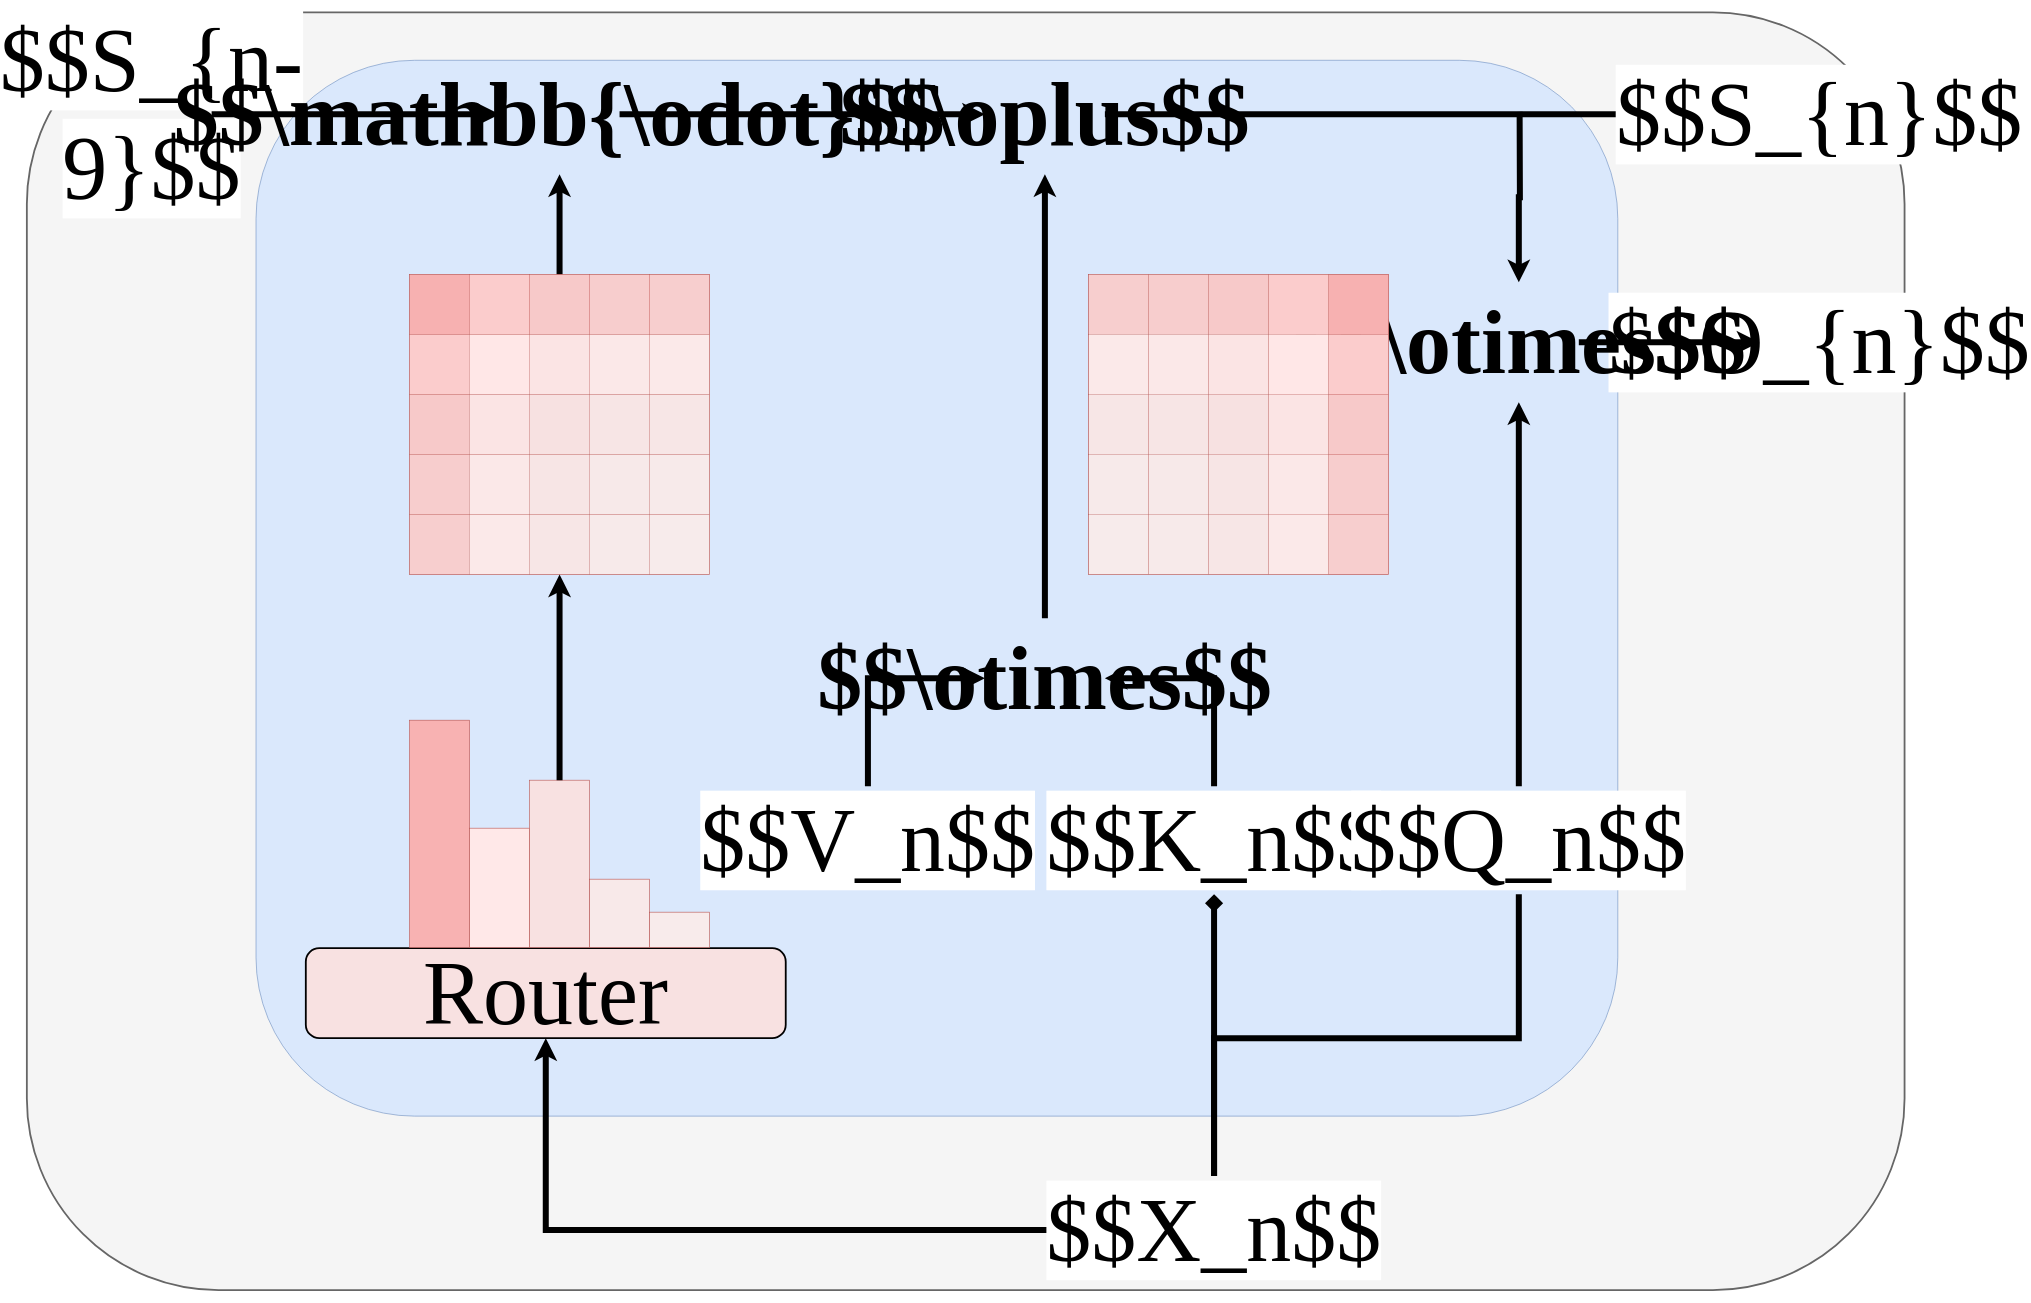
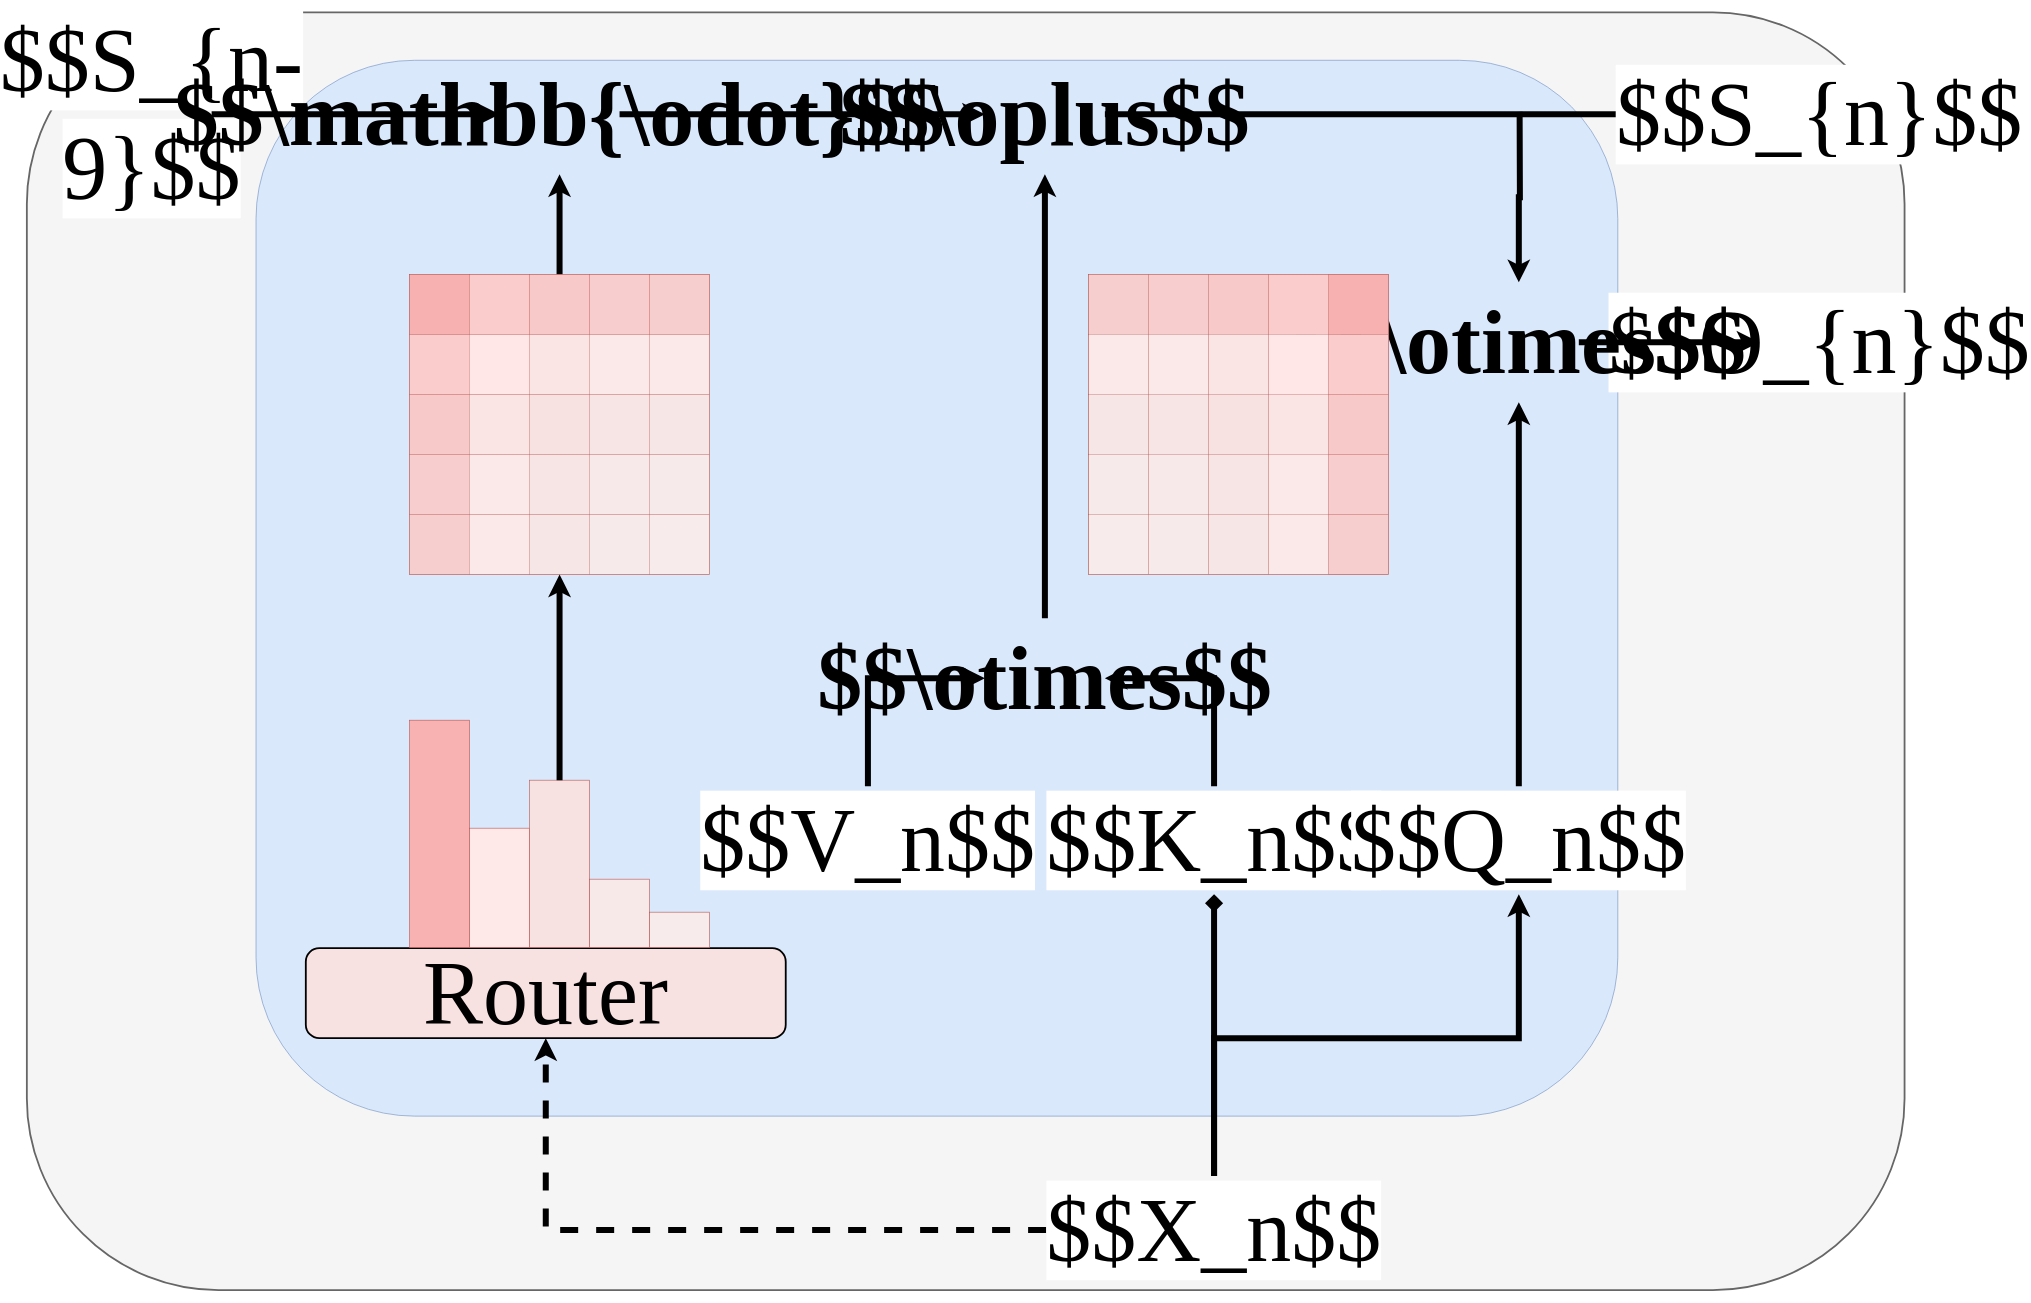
(1519, 897) -> (1519, 911)
(1019, 1230) -> (1019, 1230)
